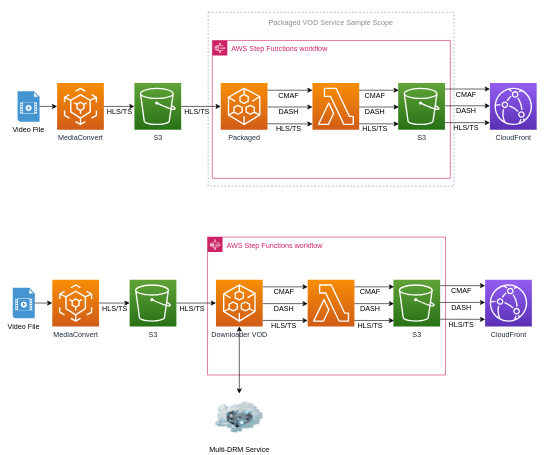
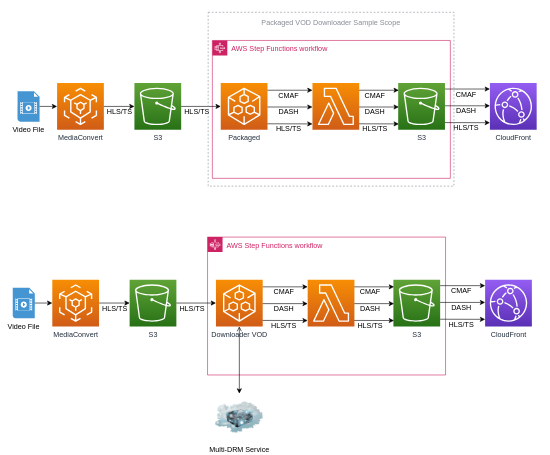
(331, 23) -> (331, 23)
(239, 332) -> (239, 330)
